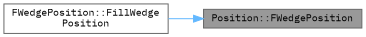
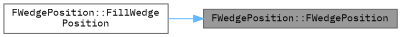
(283, 19) -> (300, 19)
